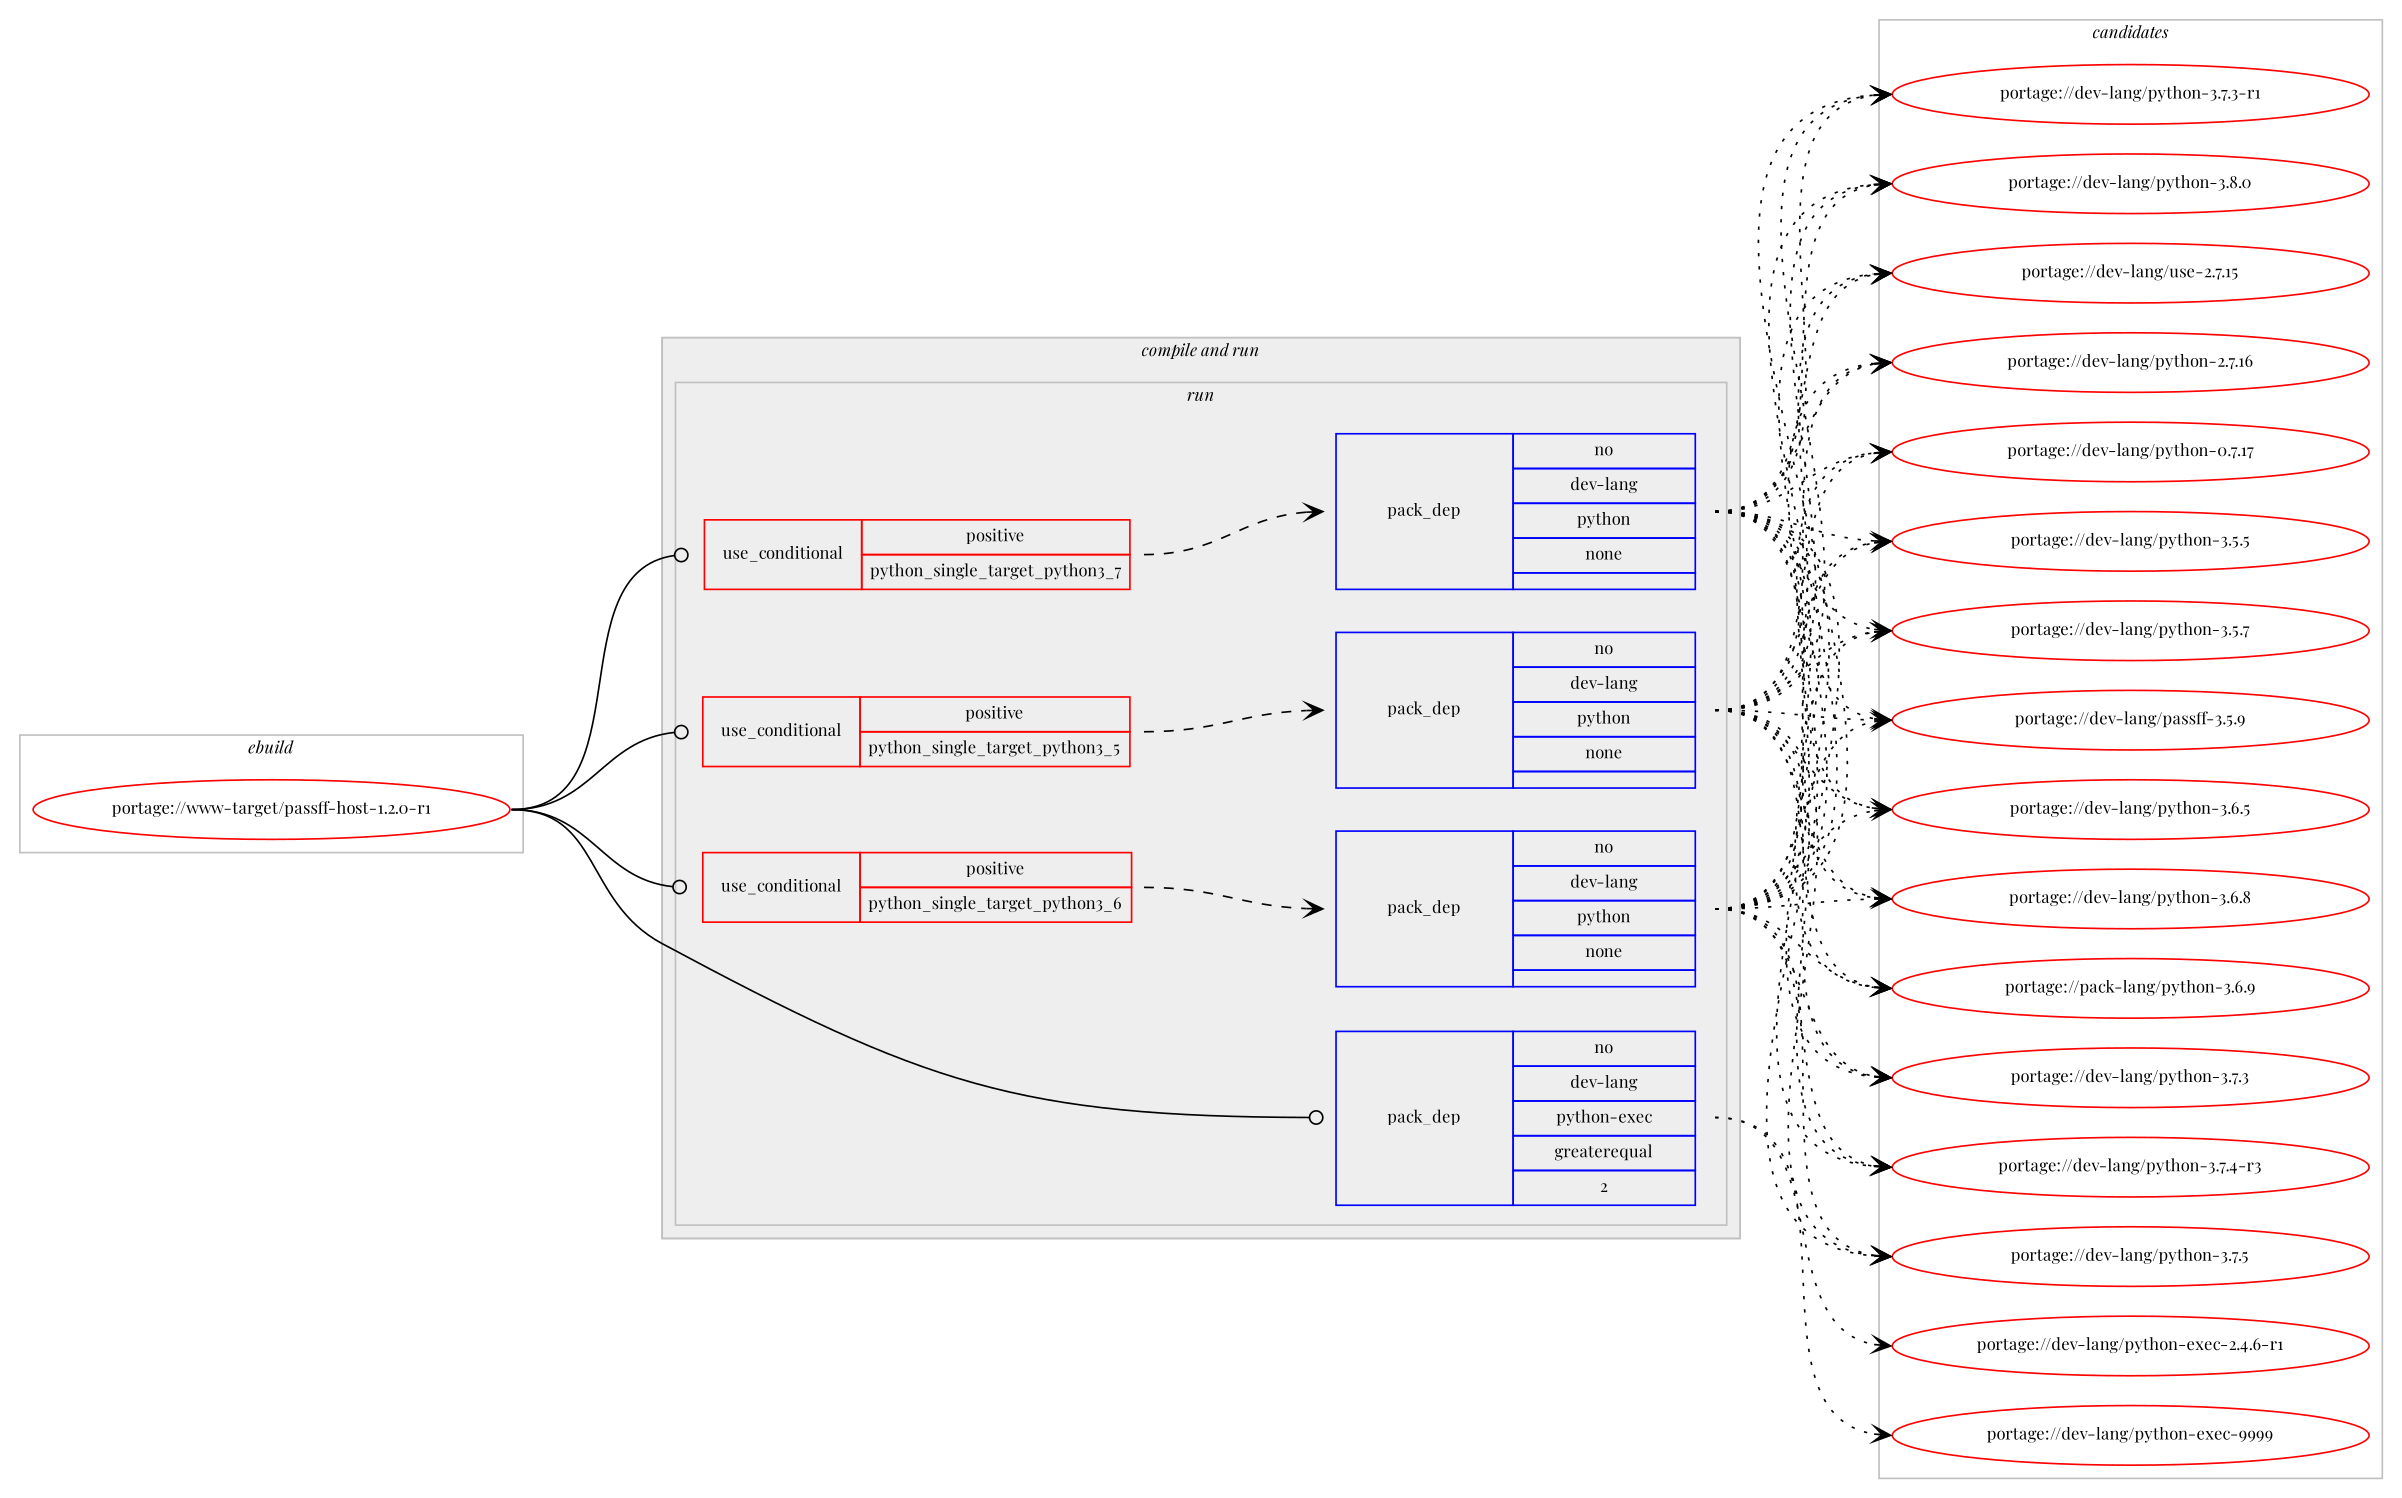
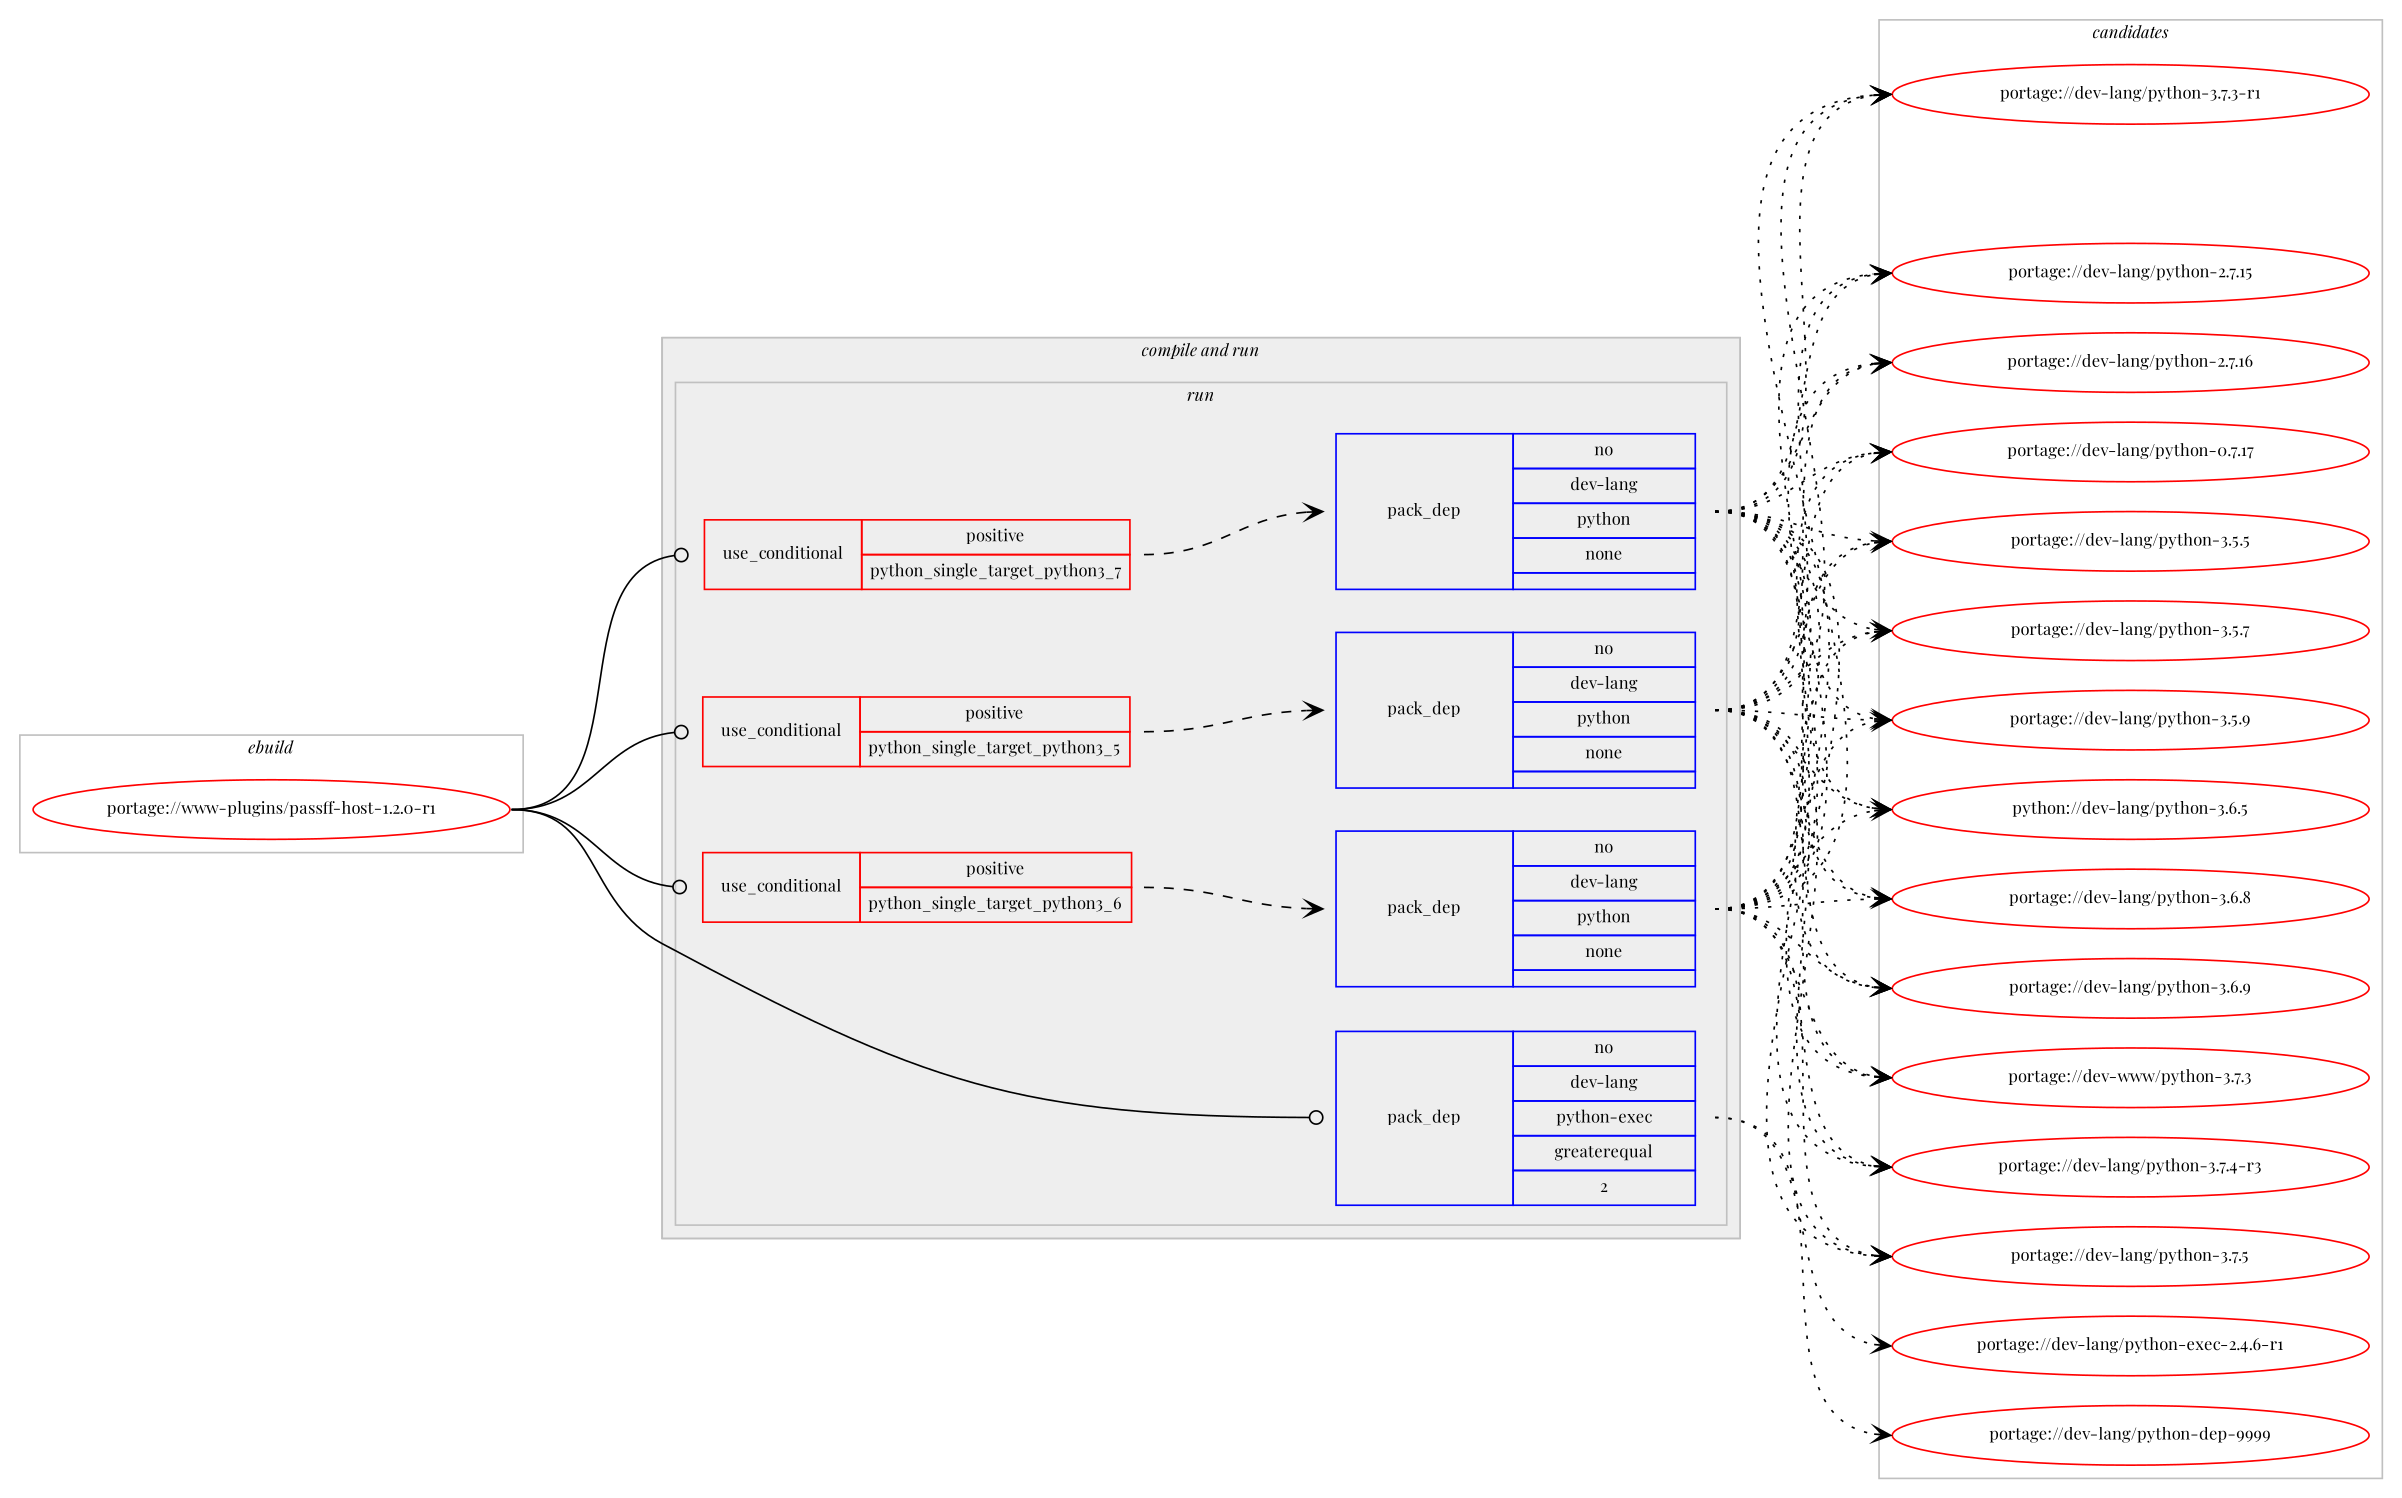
(2131, 184) -> none
(2131, 273) -> (2131, 273)
(2131, 720) -> (2131, 720)
(272, 810) -> (272, 810)
(2131, 810) -> (2131, 810)
(2131, 988) -> (2131, 988)
(2131, 1078) -> (2131, 1078)
(2131, 1435) -> (2131, 1435)
